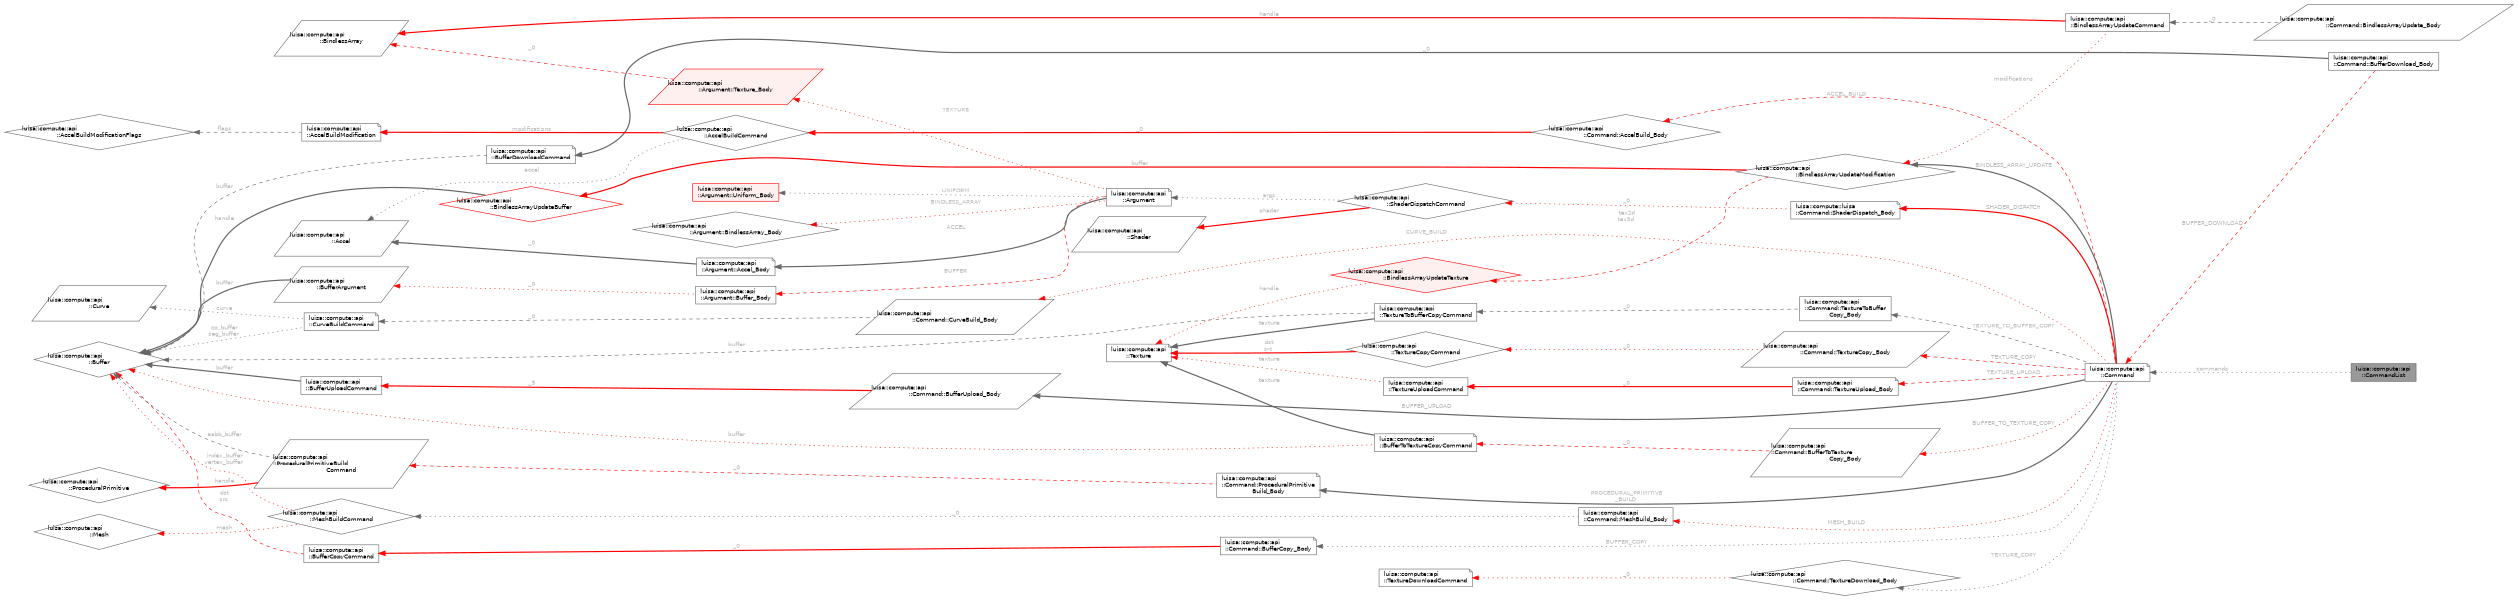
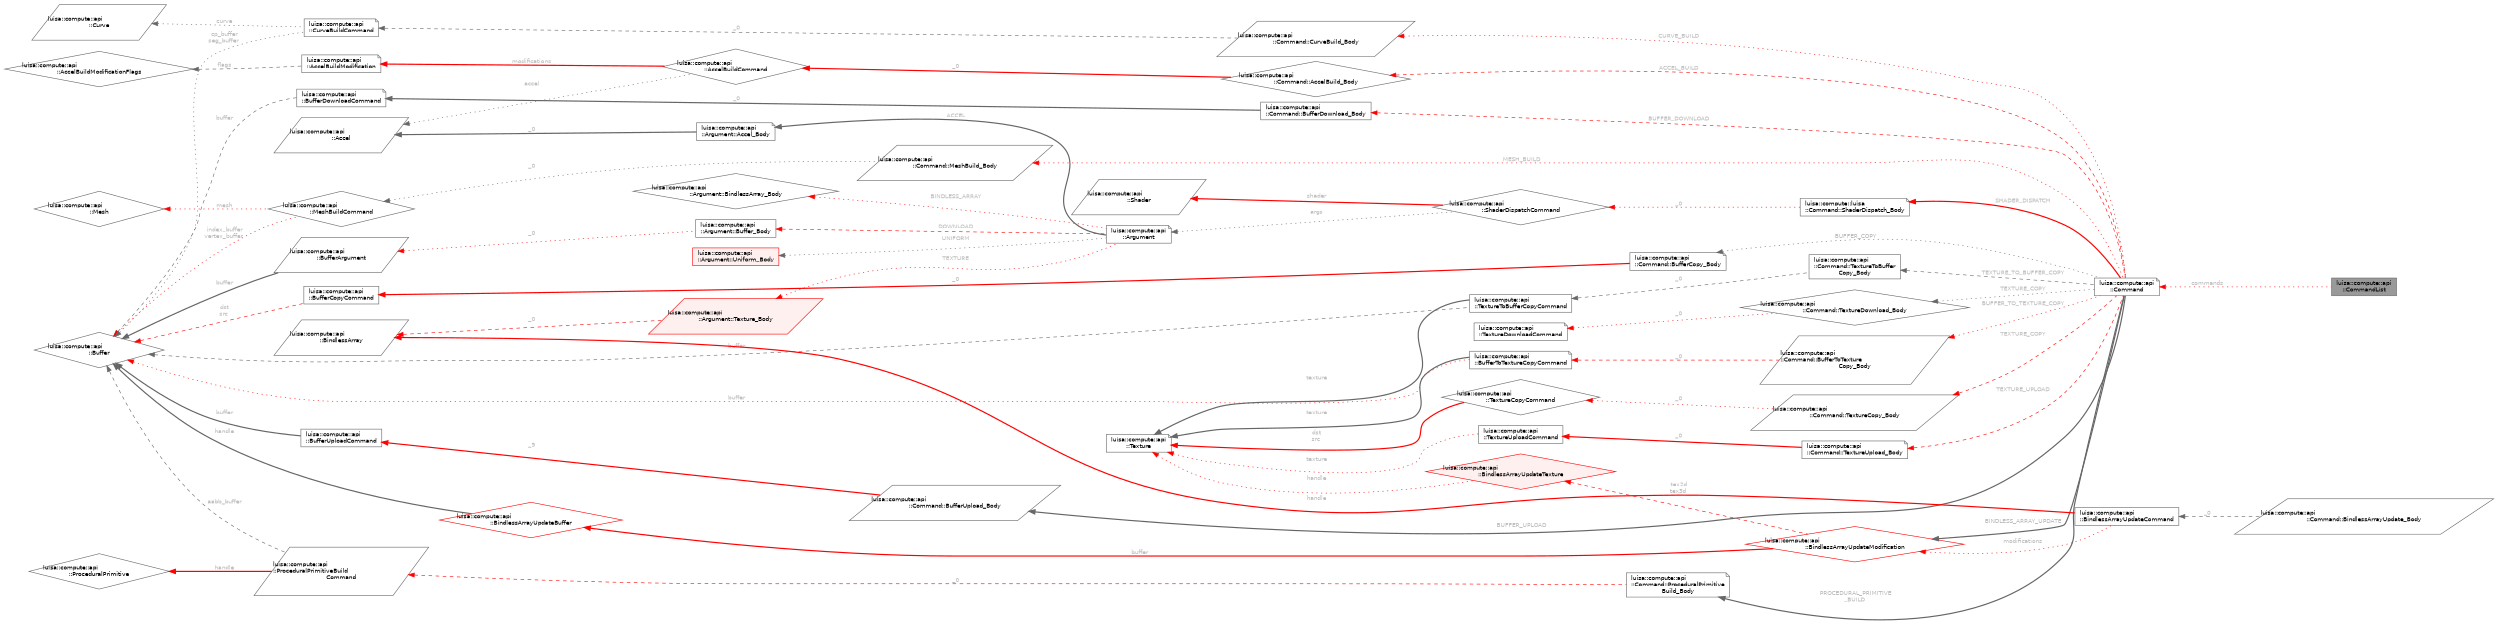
(1845, 172) -> (1855, 544)
(2253, 215) -> (1792, 130)
(955, 271) -> (955, 227)
(2254, 372) -> (2249, 287)
(1626, 516) -> (955, 163)
